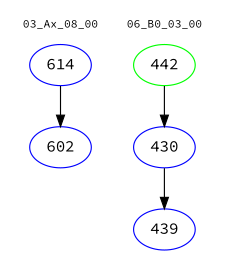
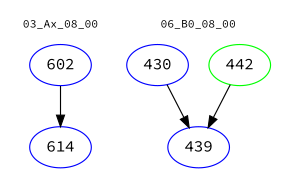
(165, 25) -> (199, 25)
(61, 101) -> (61, 101)
(164, 101) -> (222, 101)
